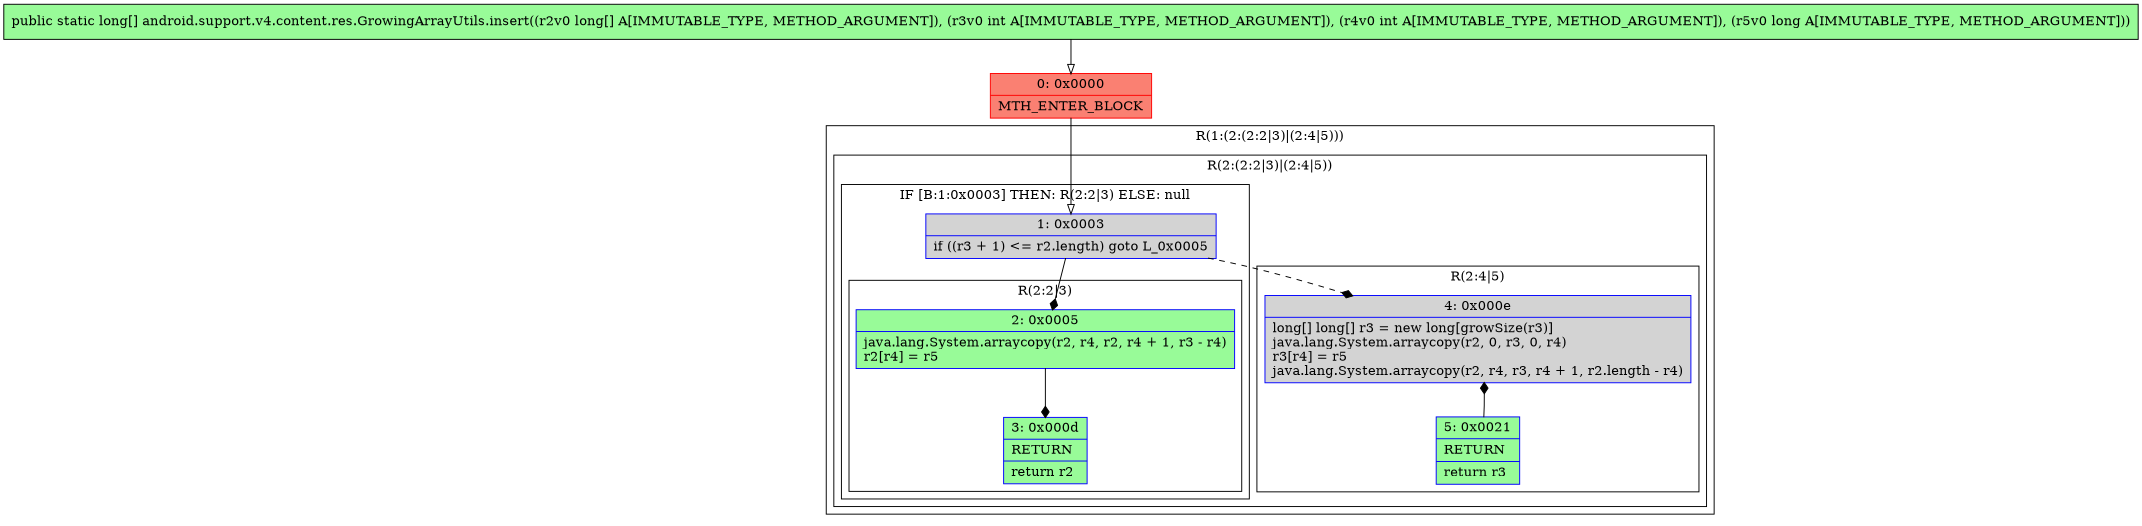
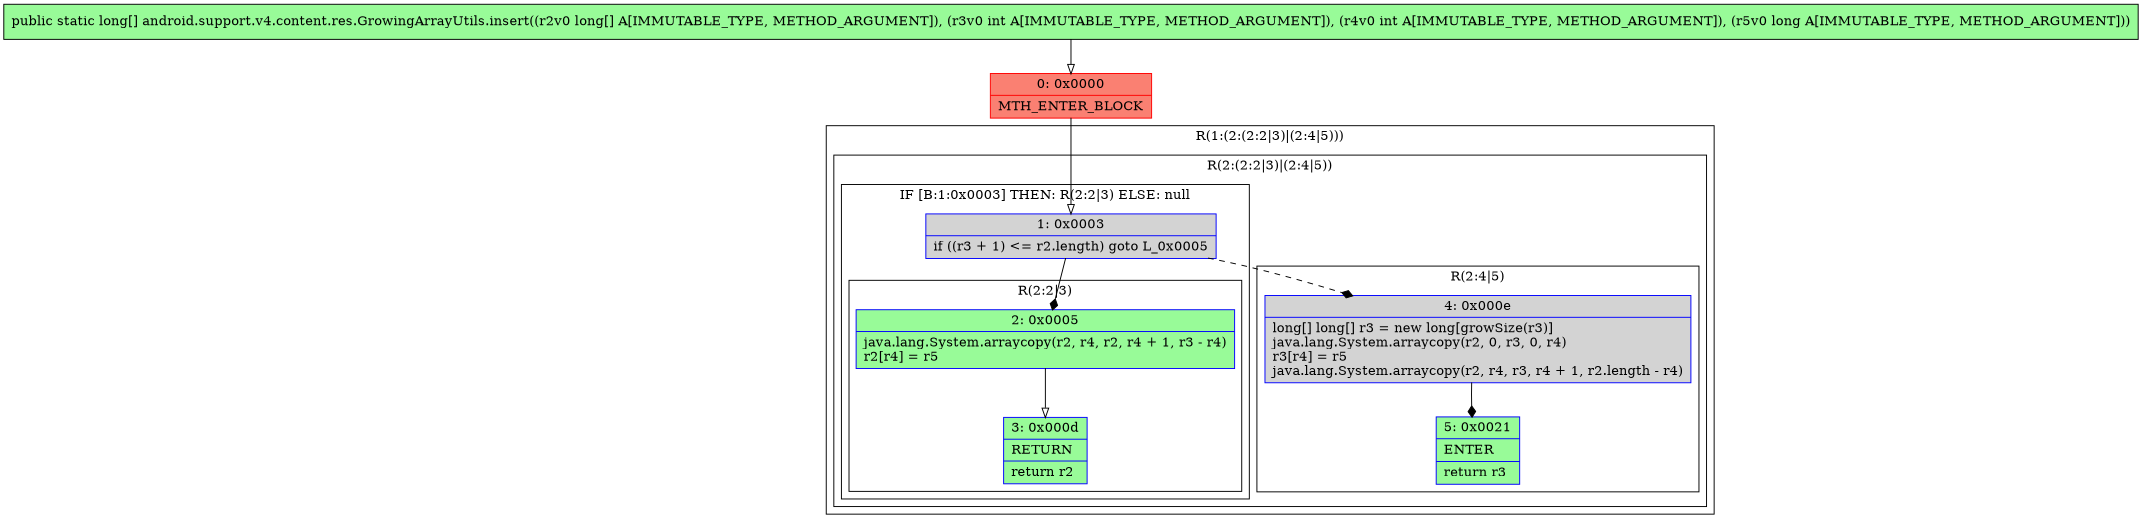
(1045, 388) -> (1045, 388)
(1484, 406) -> (1472, 394)
(1475, 450) -> (1469, 450)
